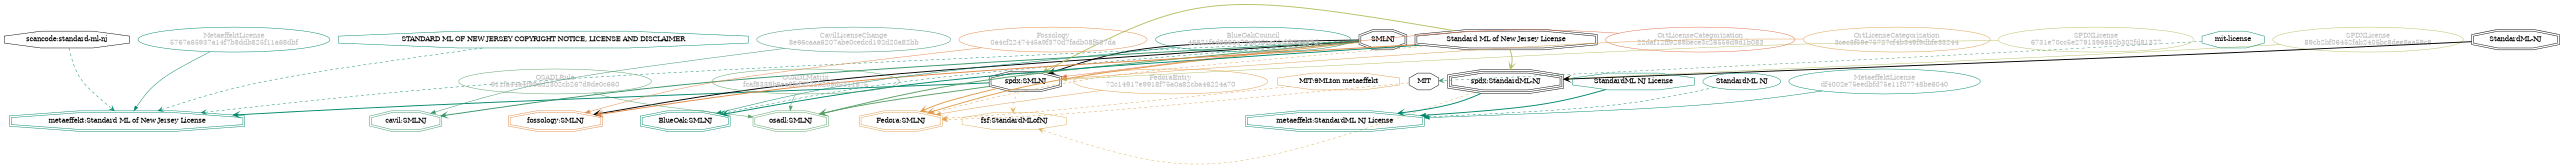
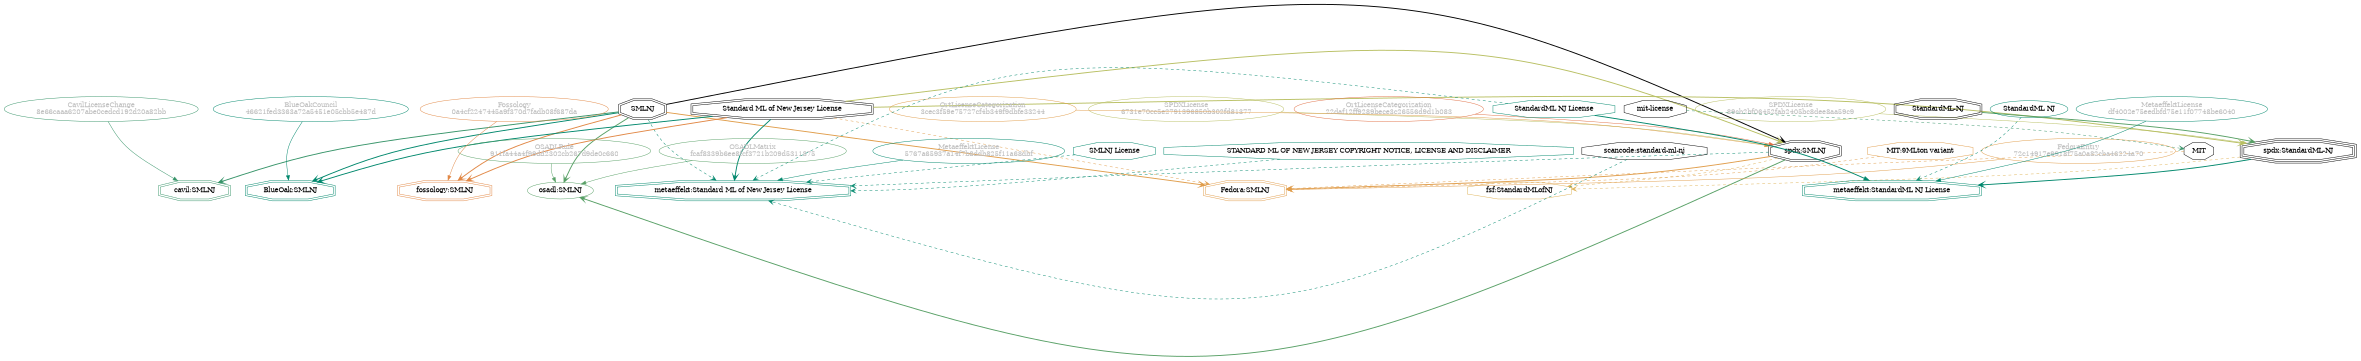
(2233, 40) -> (1655, 109)
(2020, 61) -> (2116, 123)
none -> (1162, 70)
(902, 74) -> (538, 139)
(945, 77) -> (466, 137)
(1339, 81) -> (1920, 151)
(632, 97) -> (1312, 168)
(791, 121) -> (560, 191)
none -> (747, 144)
none -> (1114, 151)
